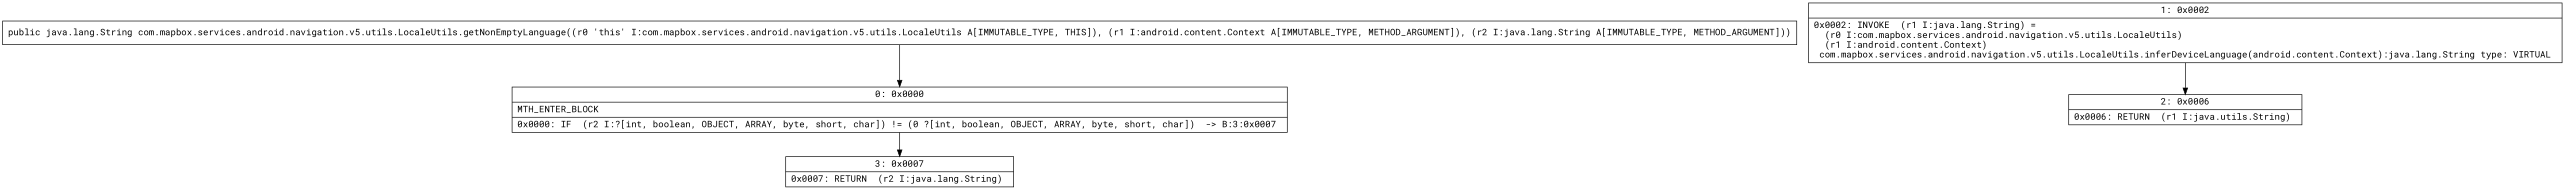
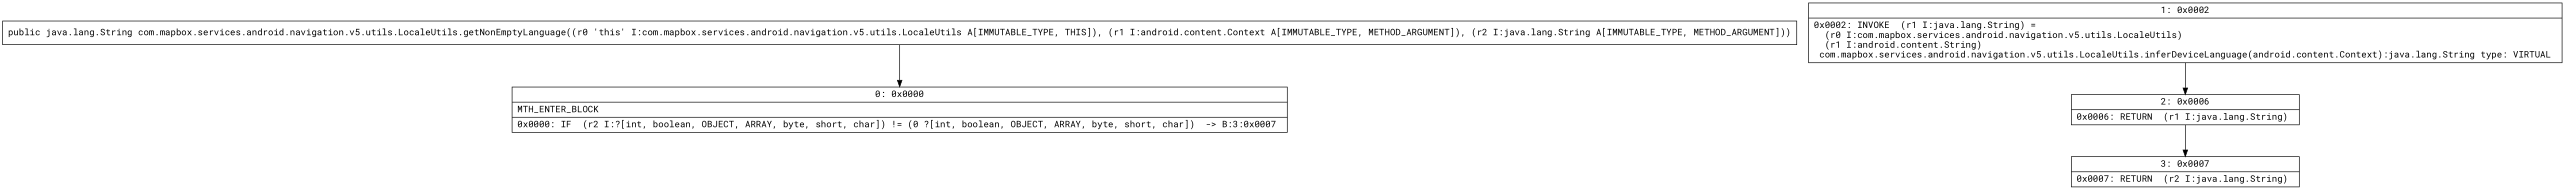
(1901, 45) -> (1898, 45)
(2185, 117) -> (2185, 117)
(900, 141) -> (2185, 138)
